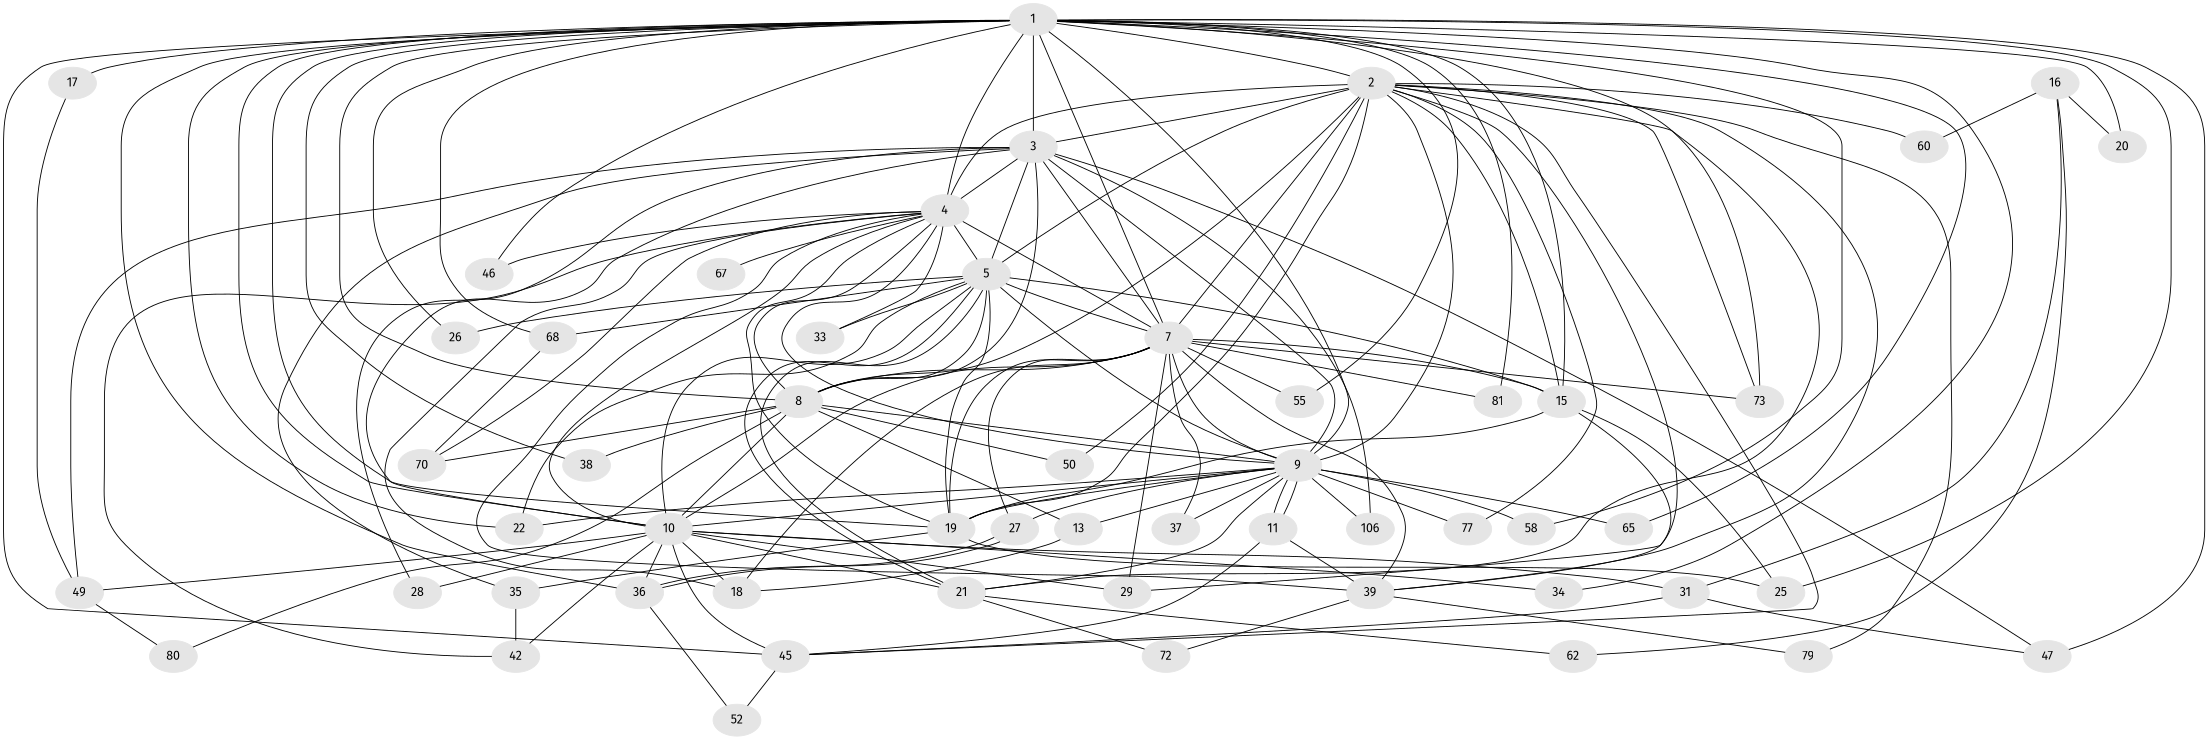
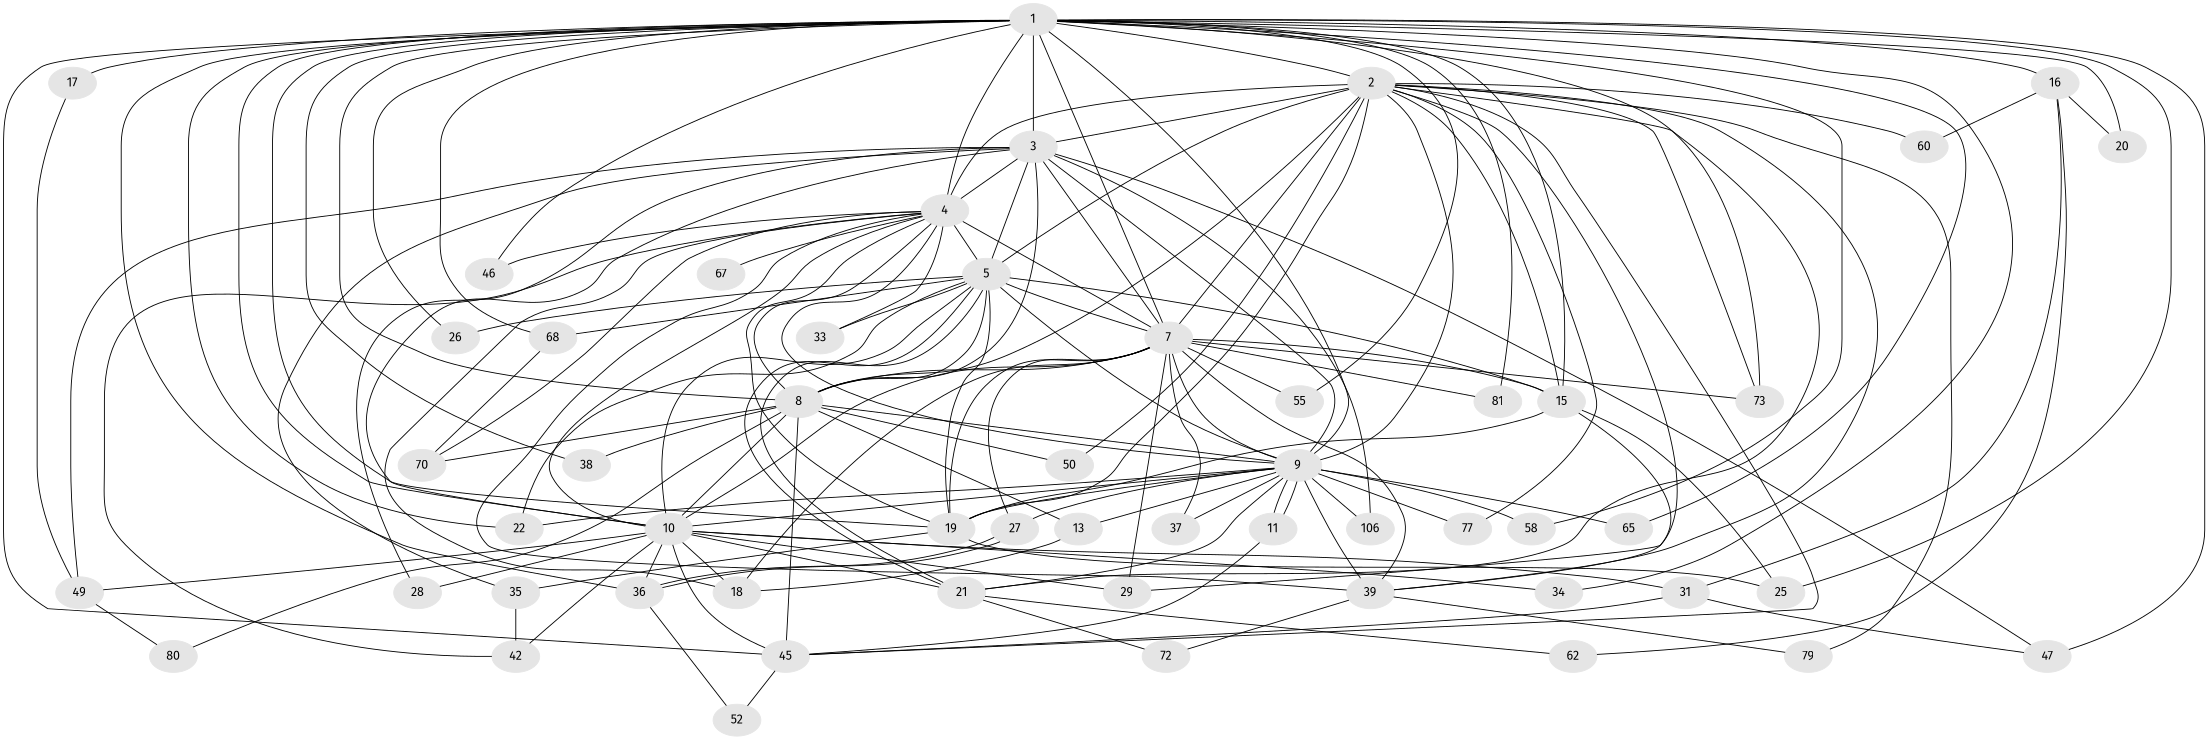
none -> (1548, 29)
none -> (793, 507)
(1306, 551) -> (1330, 531)
